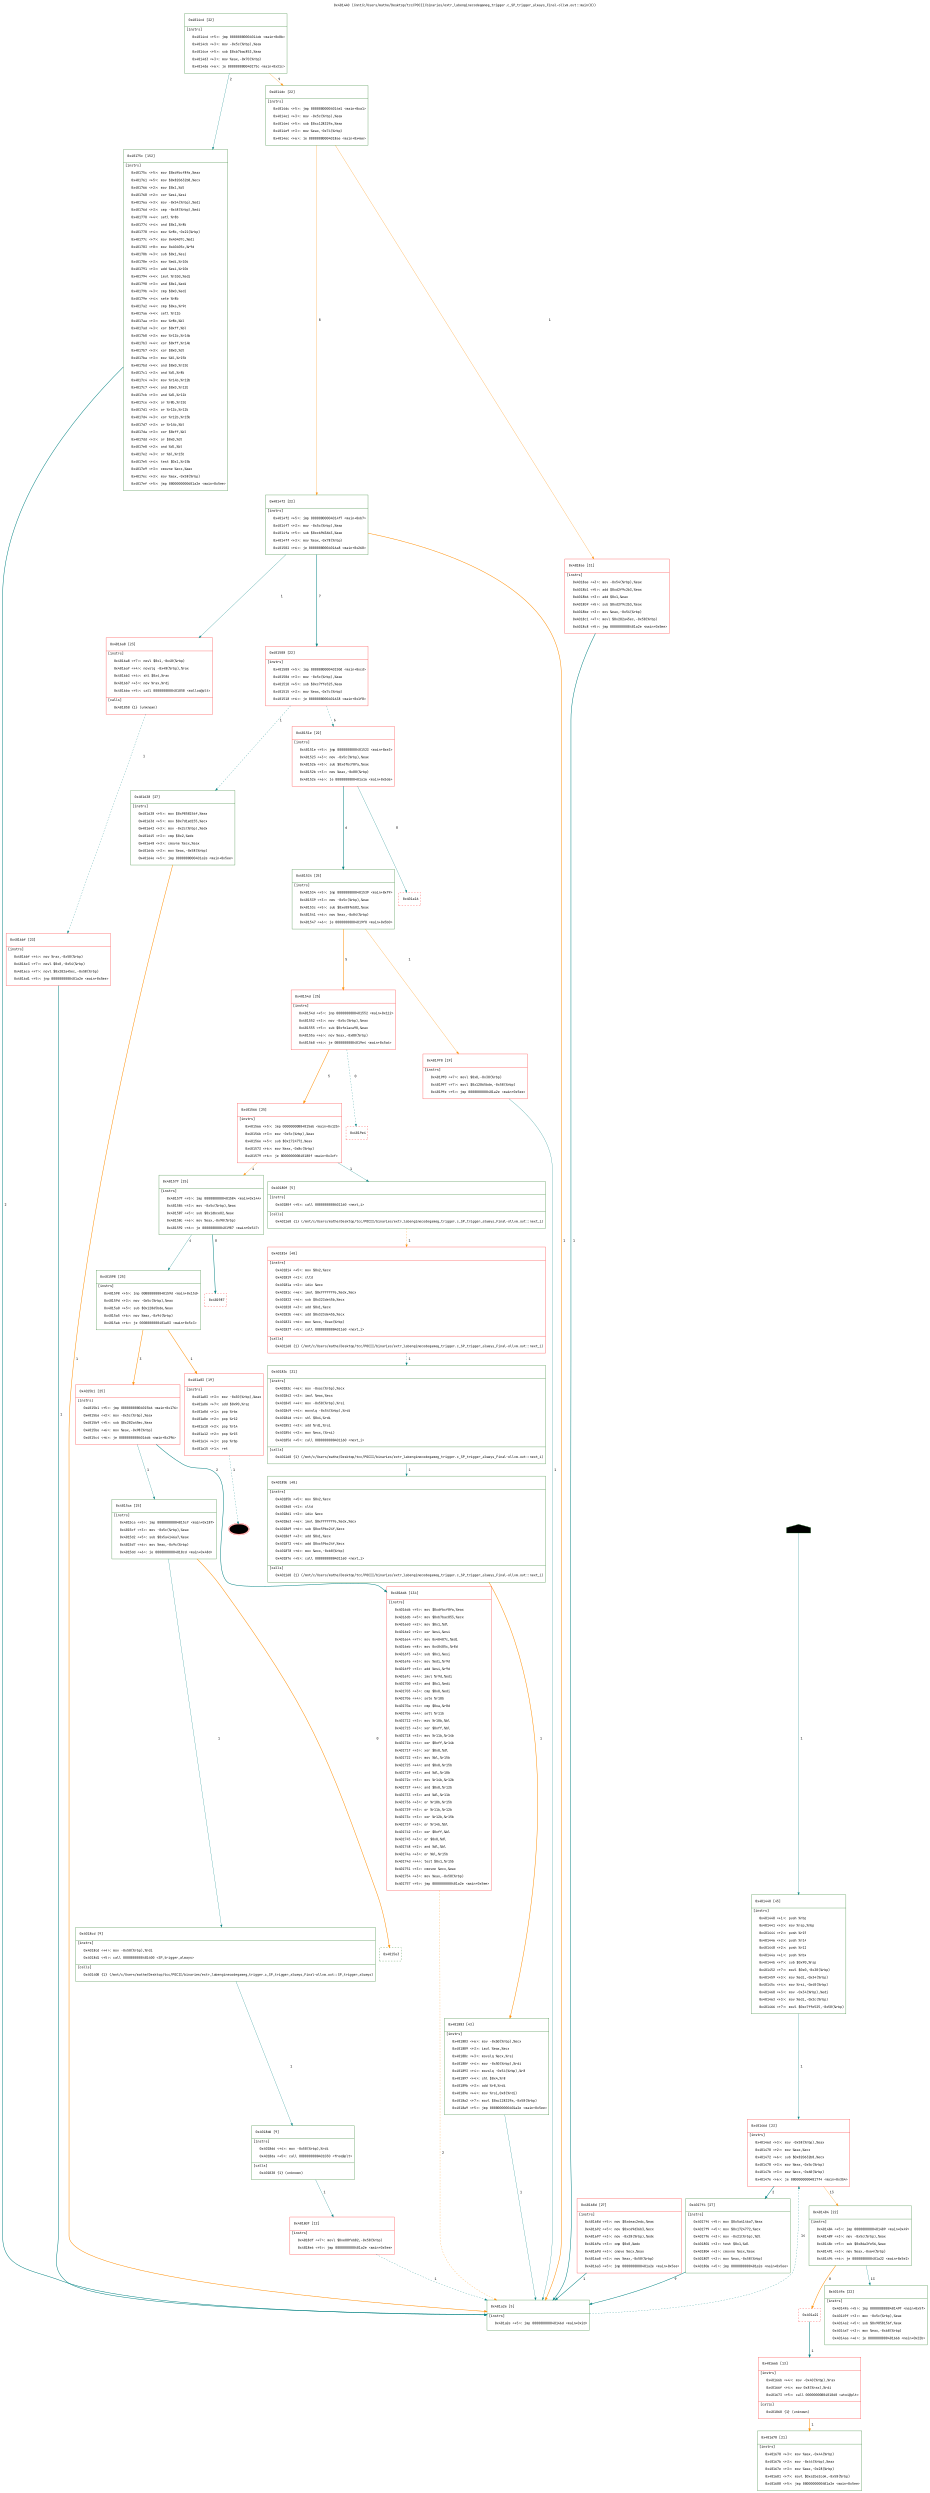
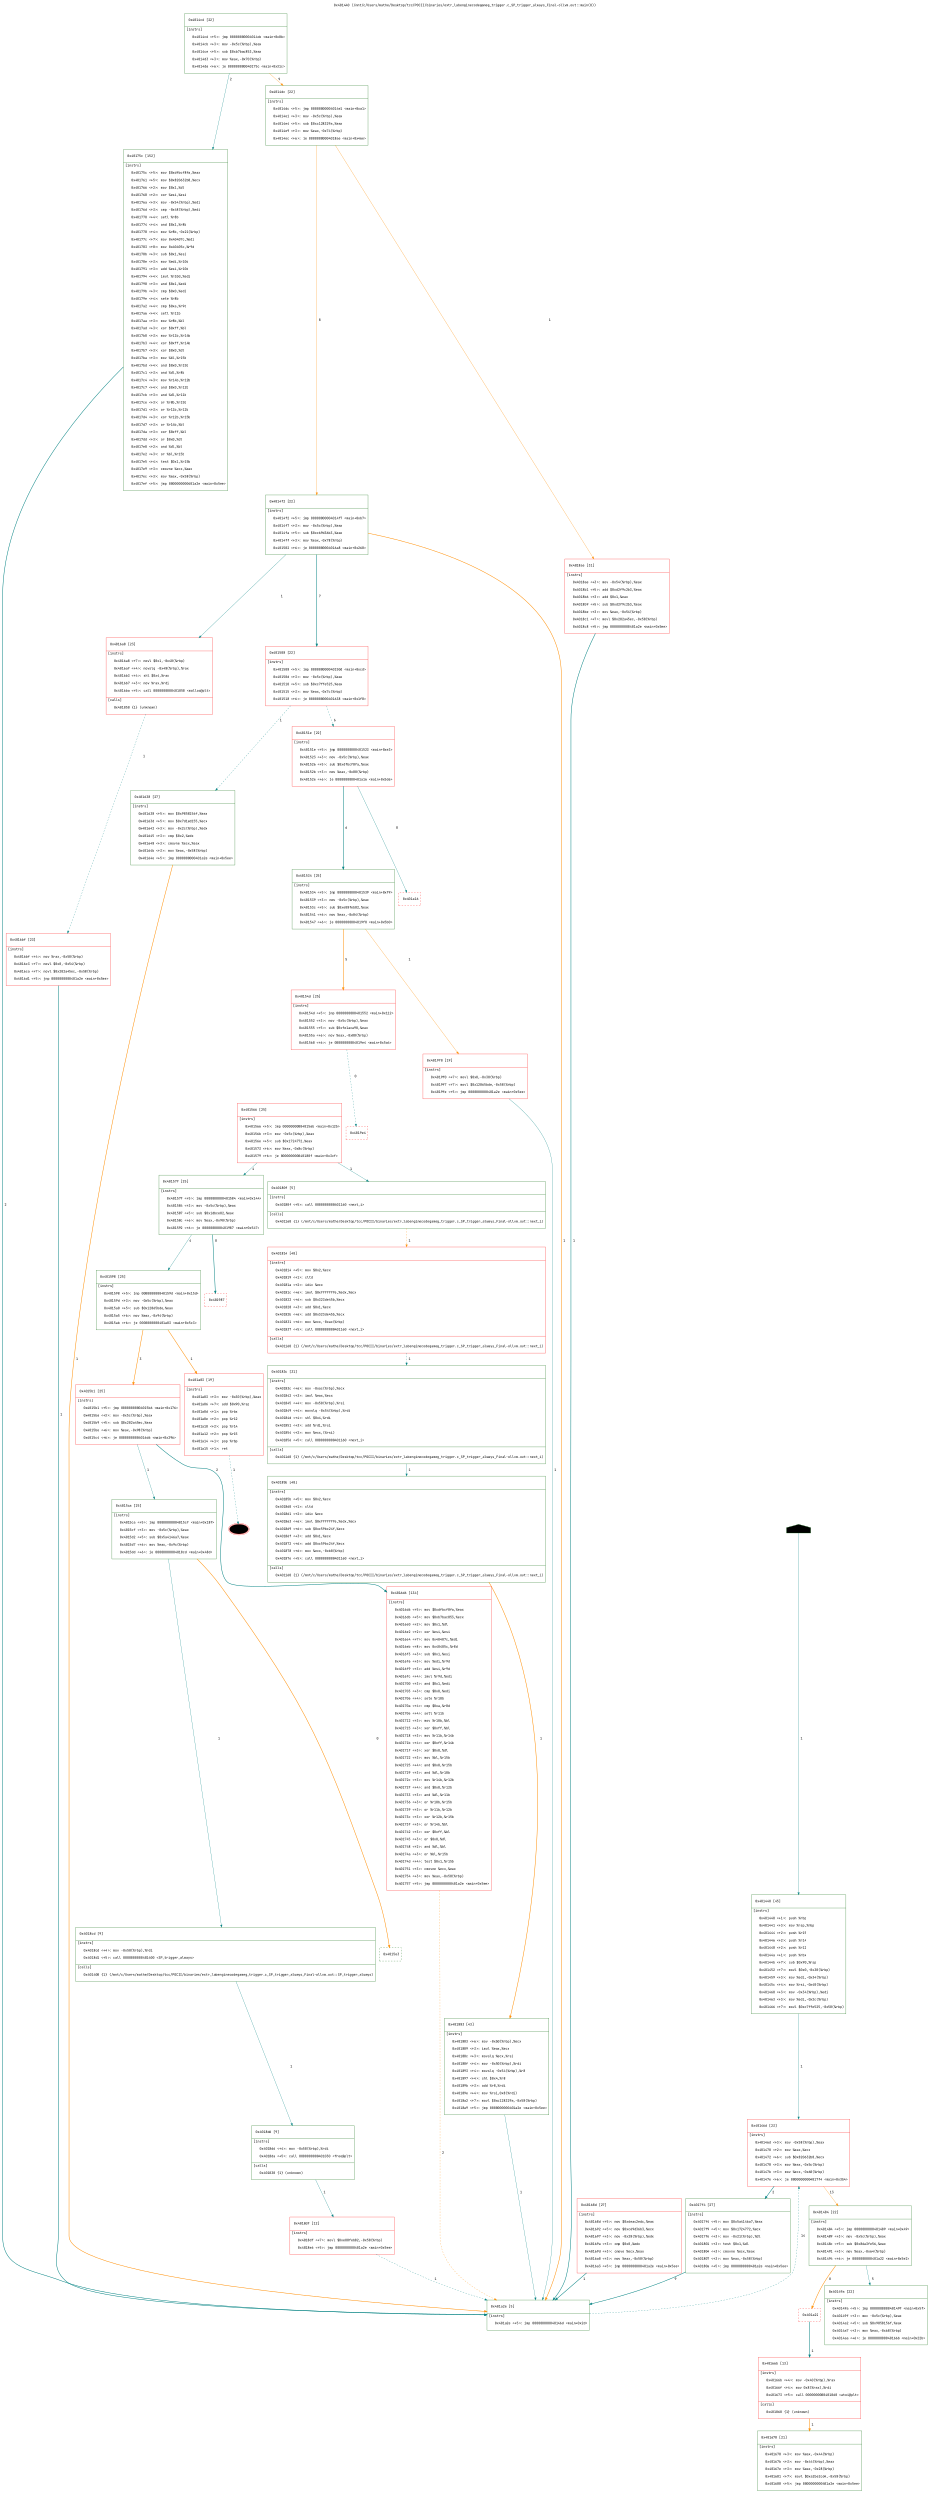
(317, 1075) -> none
(251, 1168) -> (251, 1168)
(872, 2279) -> (872, 2279)
